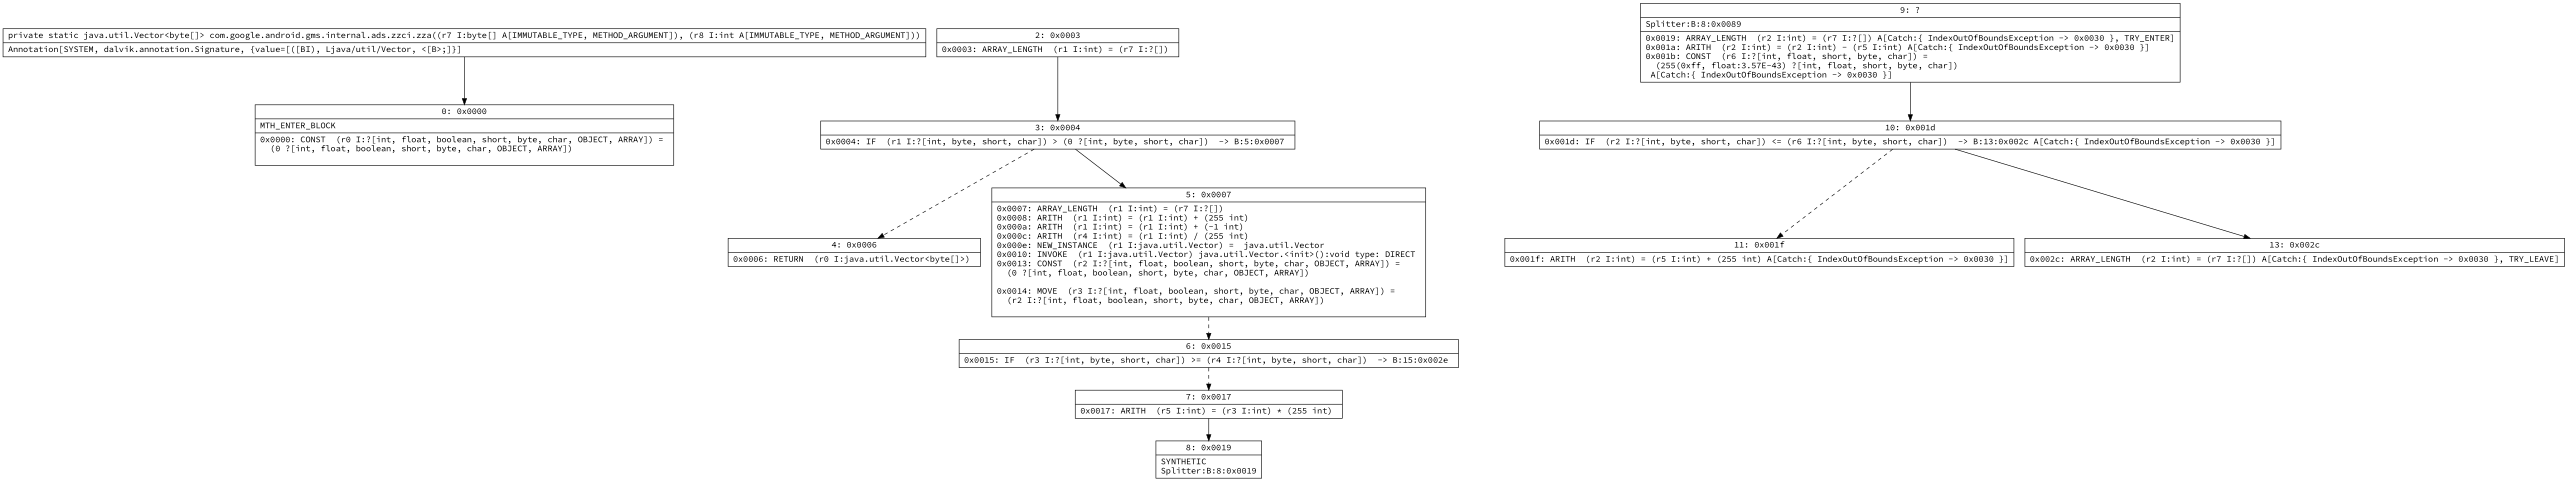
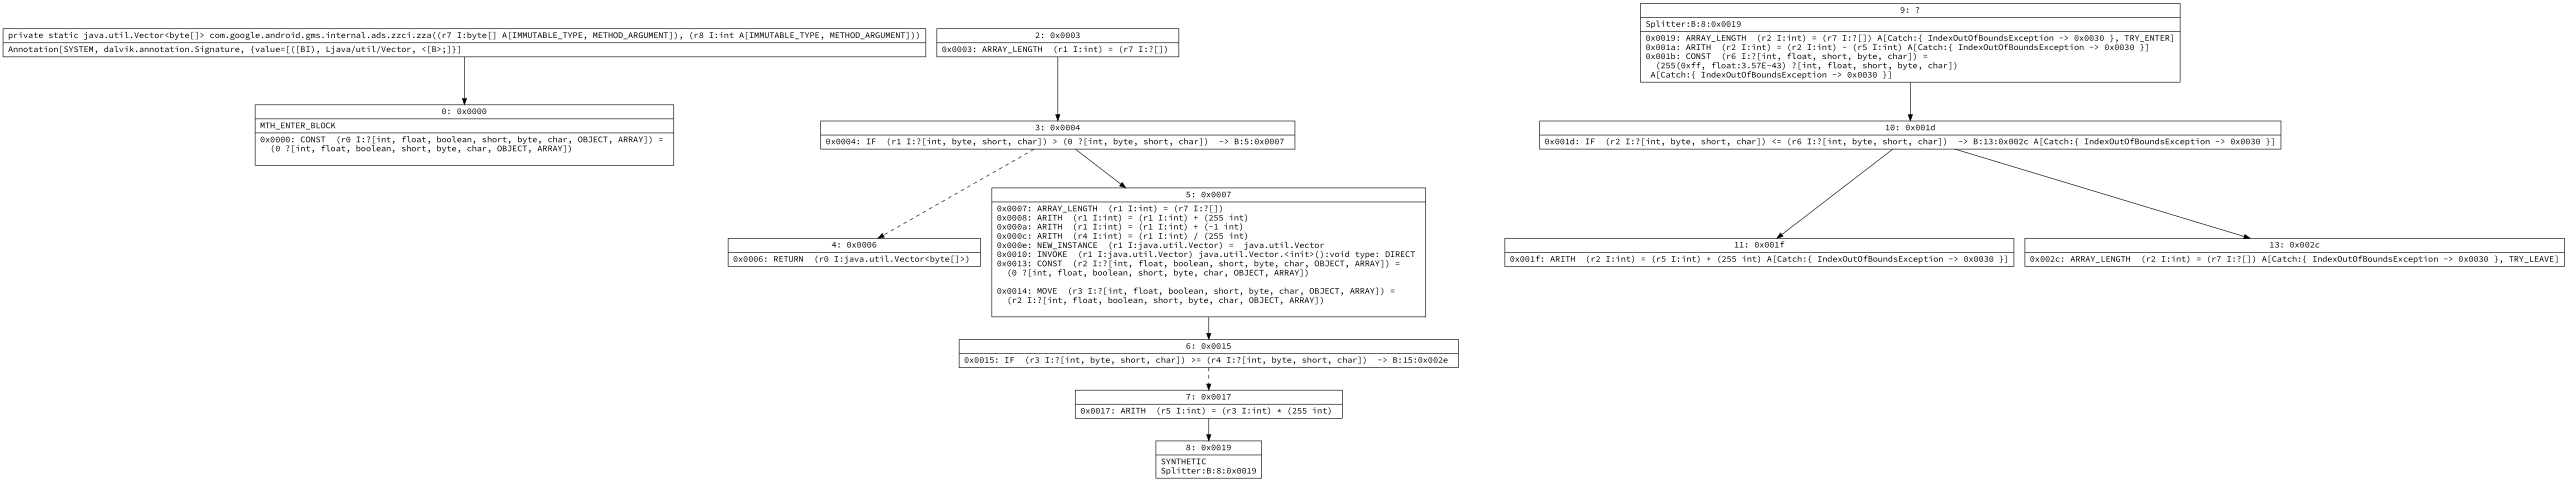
(1693, 24) -> (1693, 24)
(1837, 192) -> (1837, 192)
(1209, 325) -> (1209, 325)
